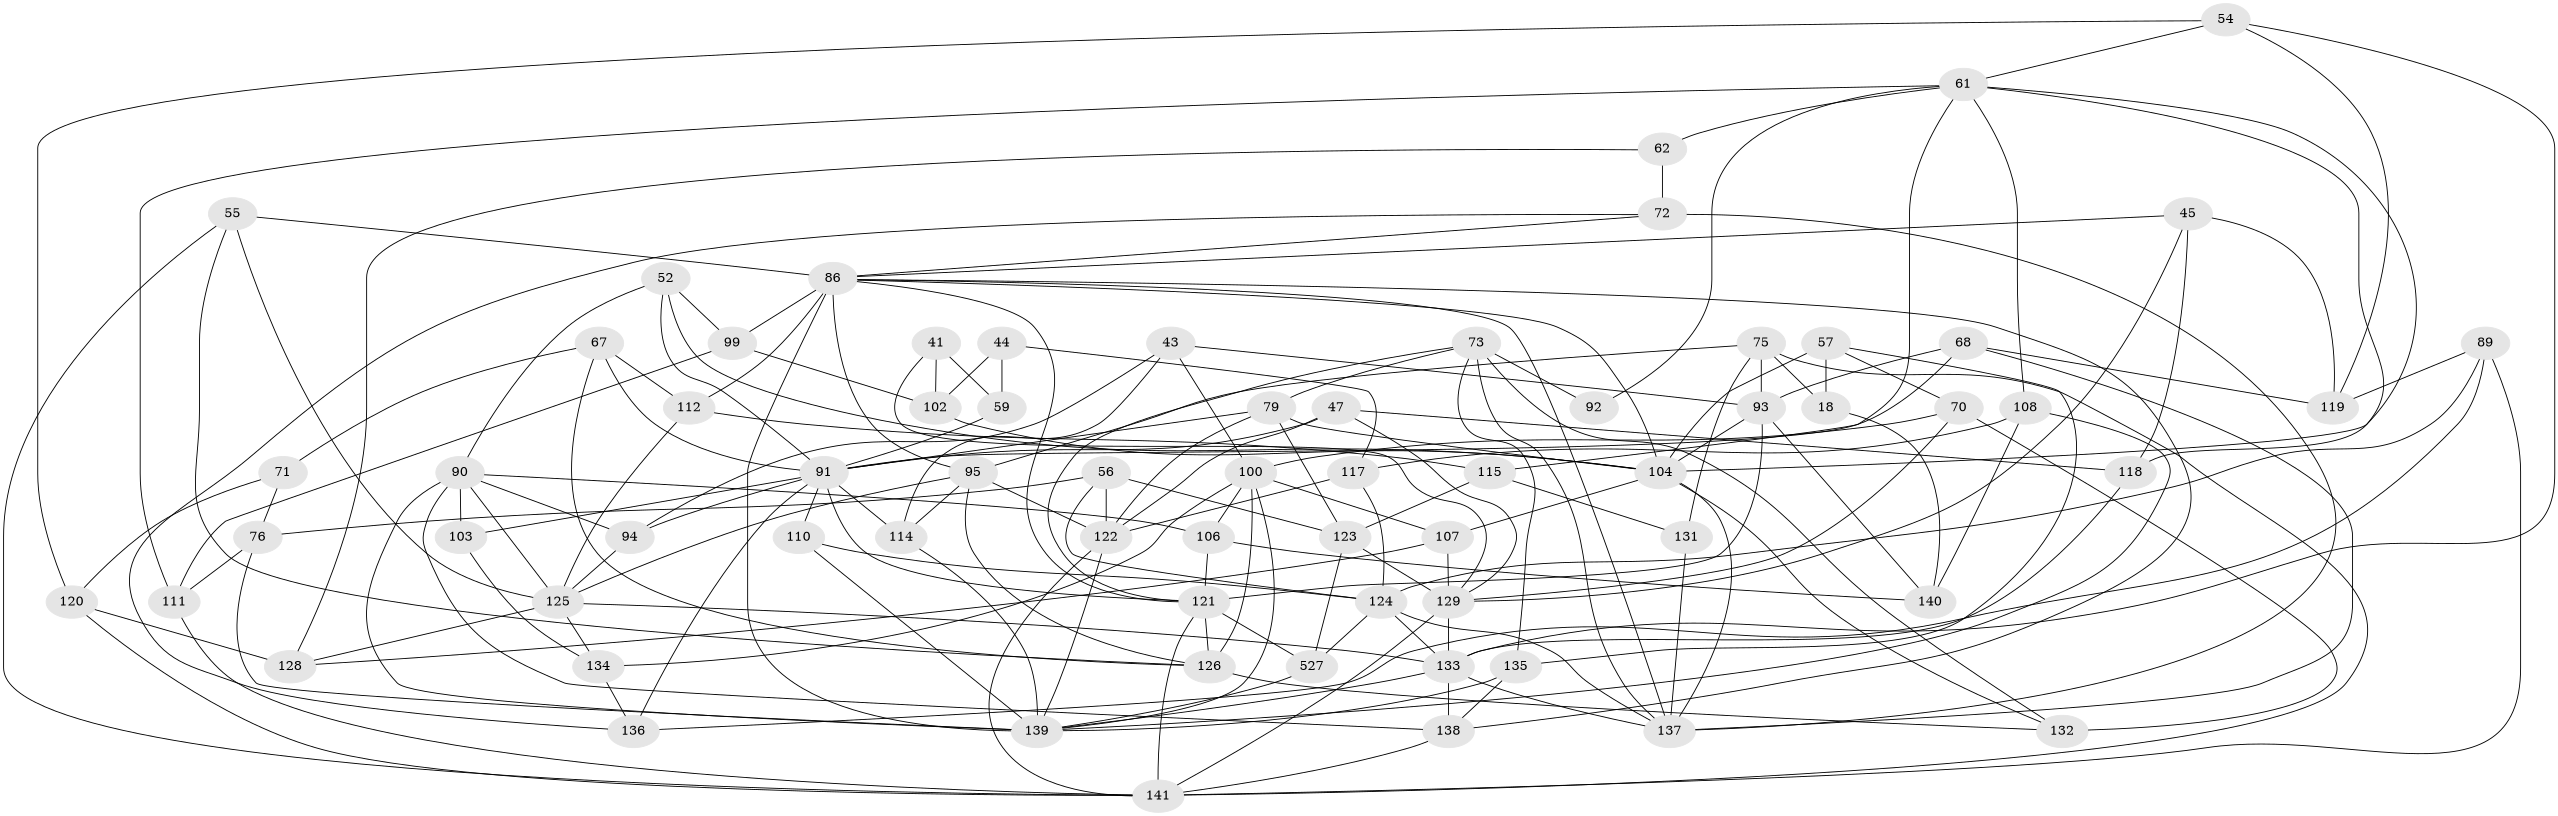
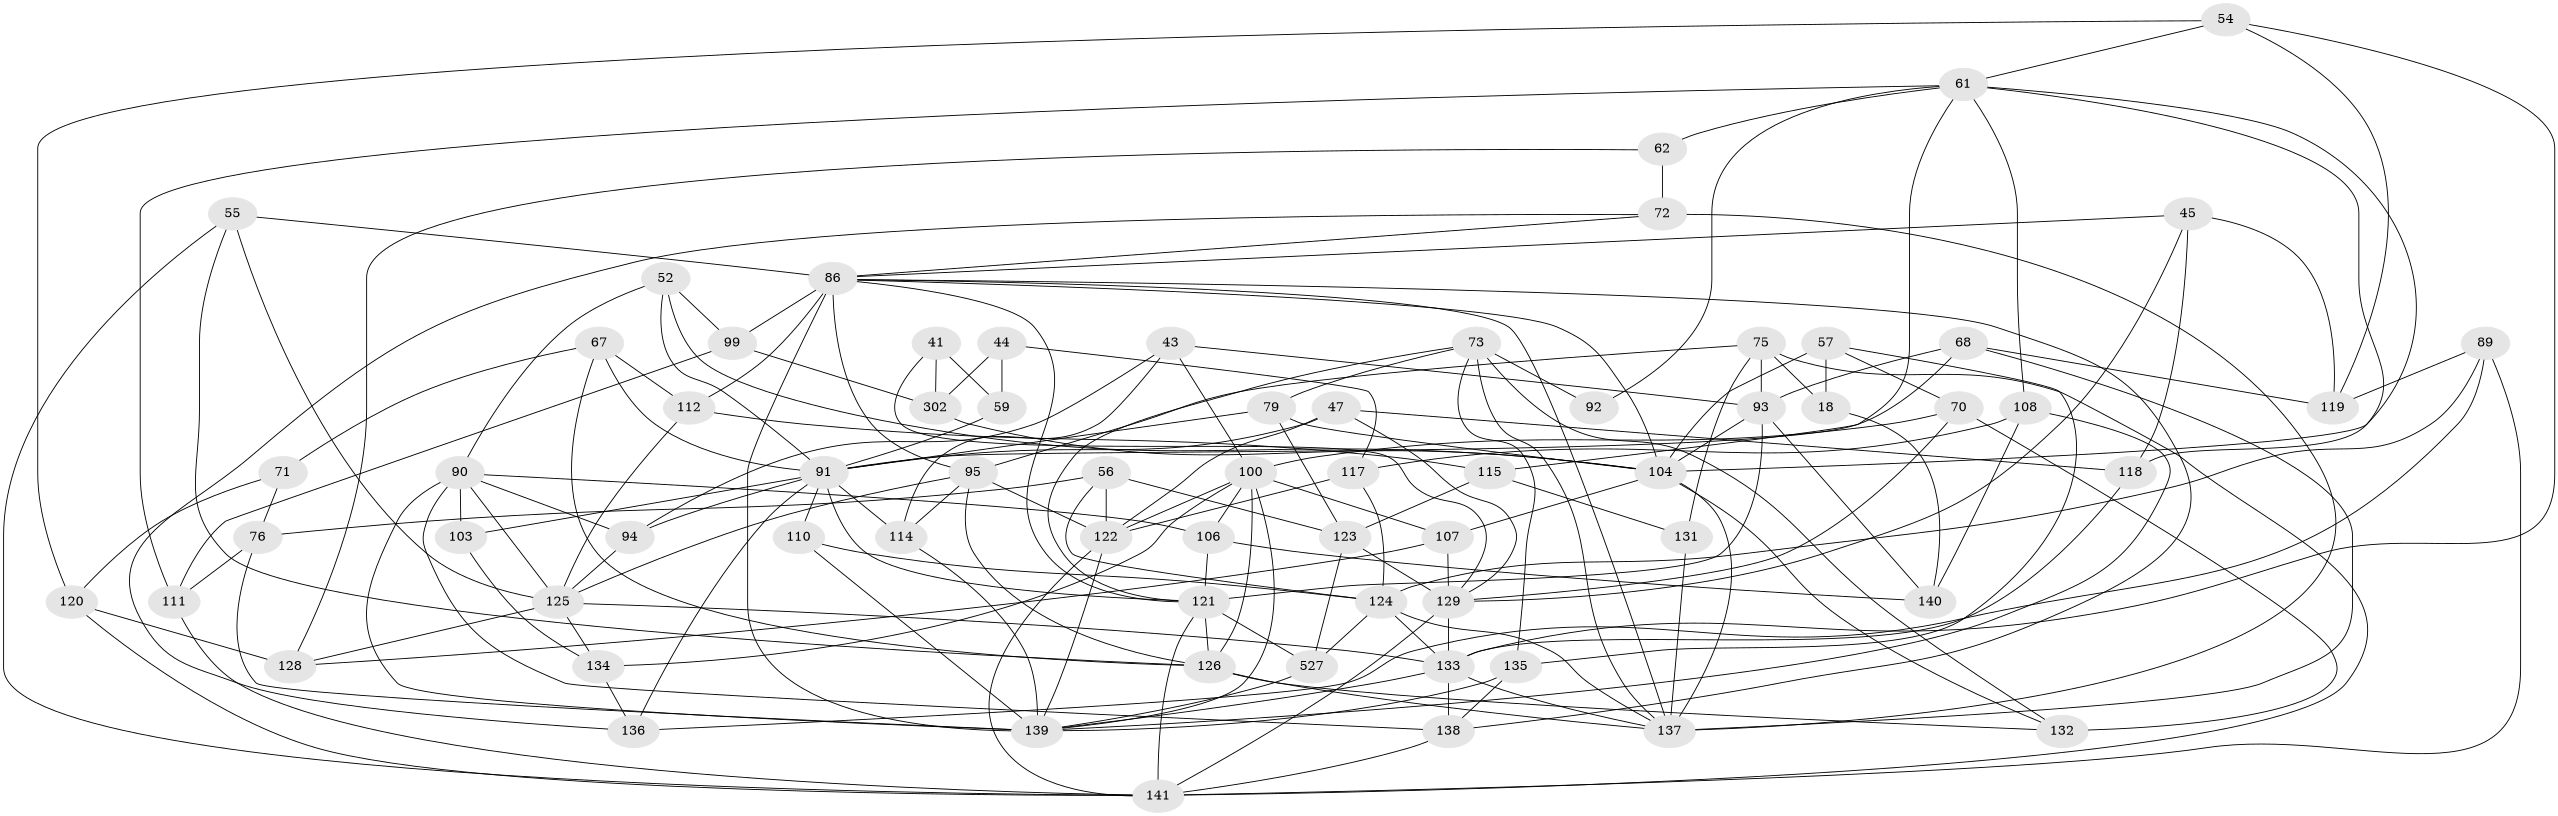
(935, 408) -> (935, 408)
(1172, 462) -> (1178, 505)
none -> (1459, 709)
